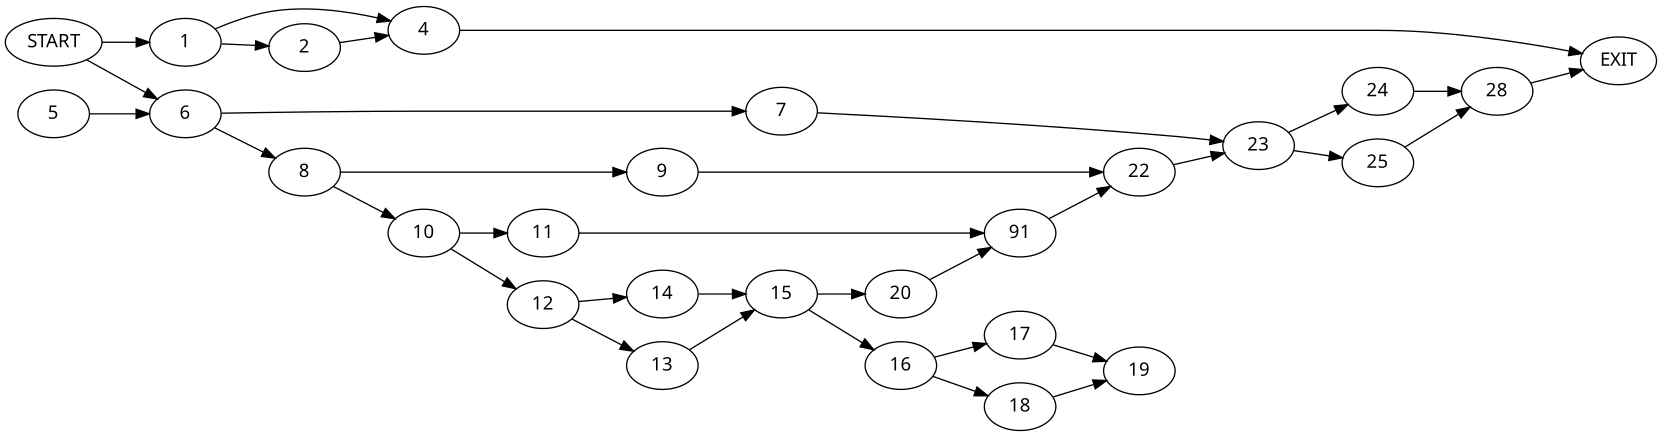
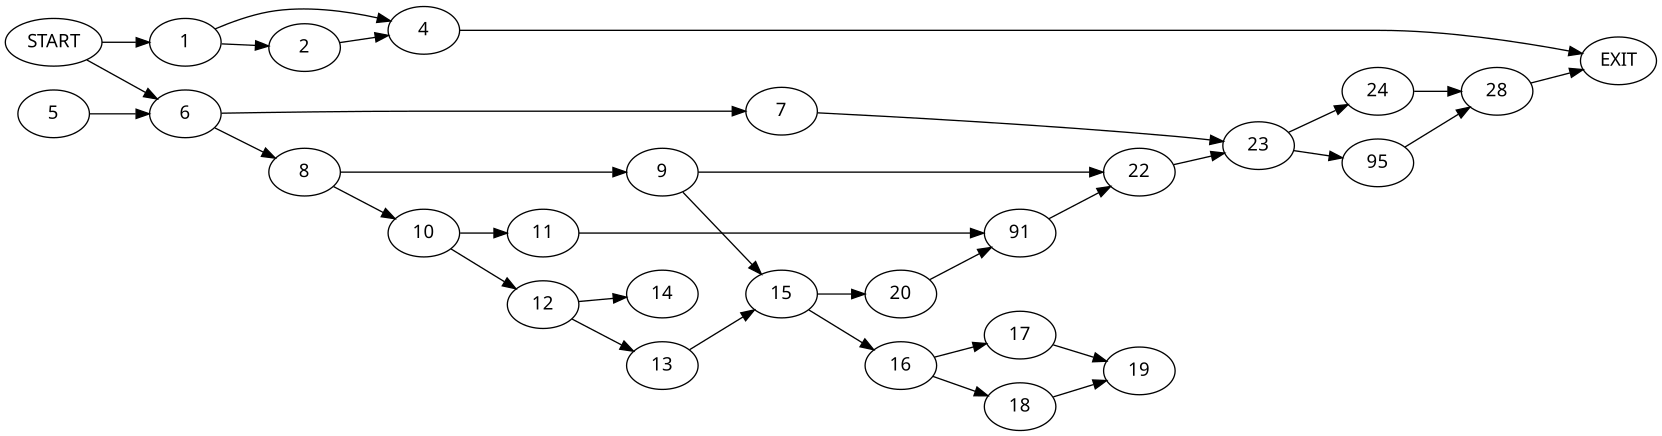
(1378, 163) -> (1378, 163)
(716, 294) -> (714, 225)
